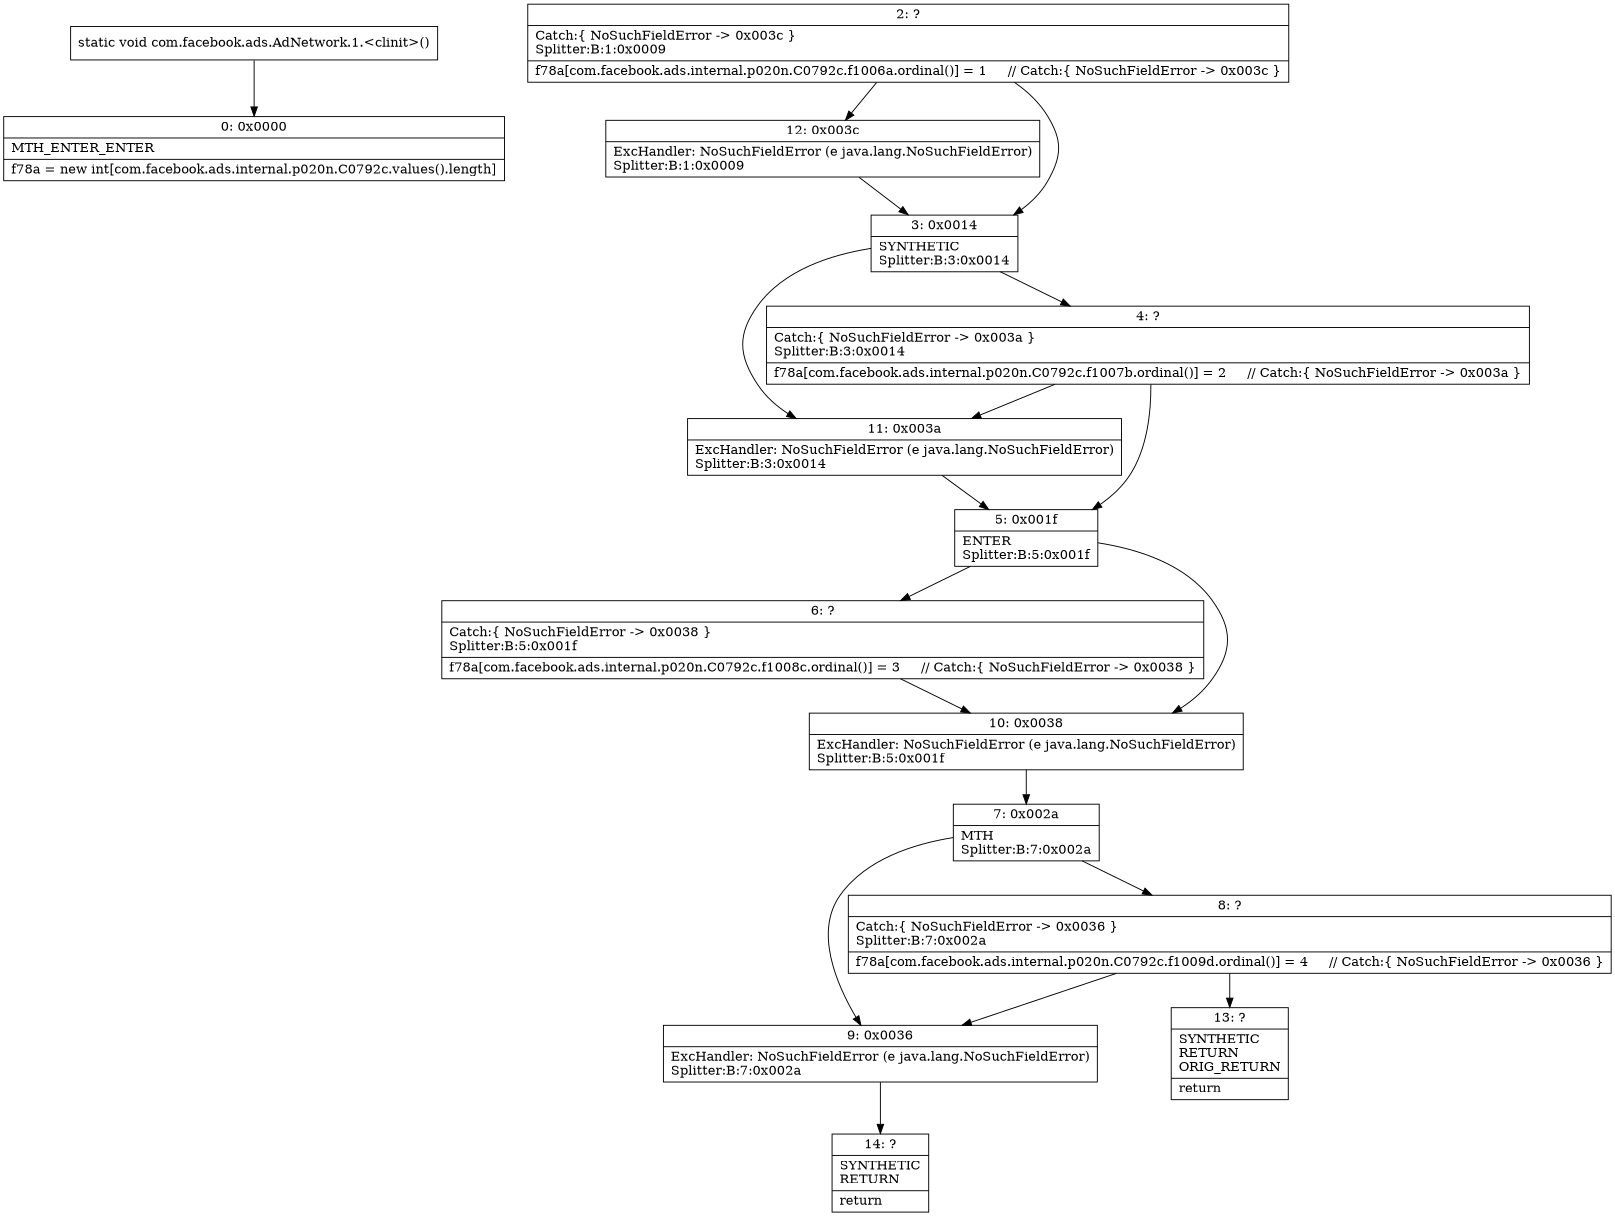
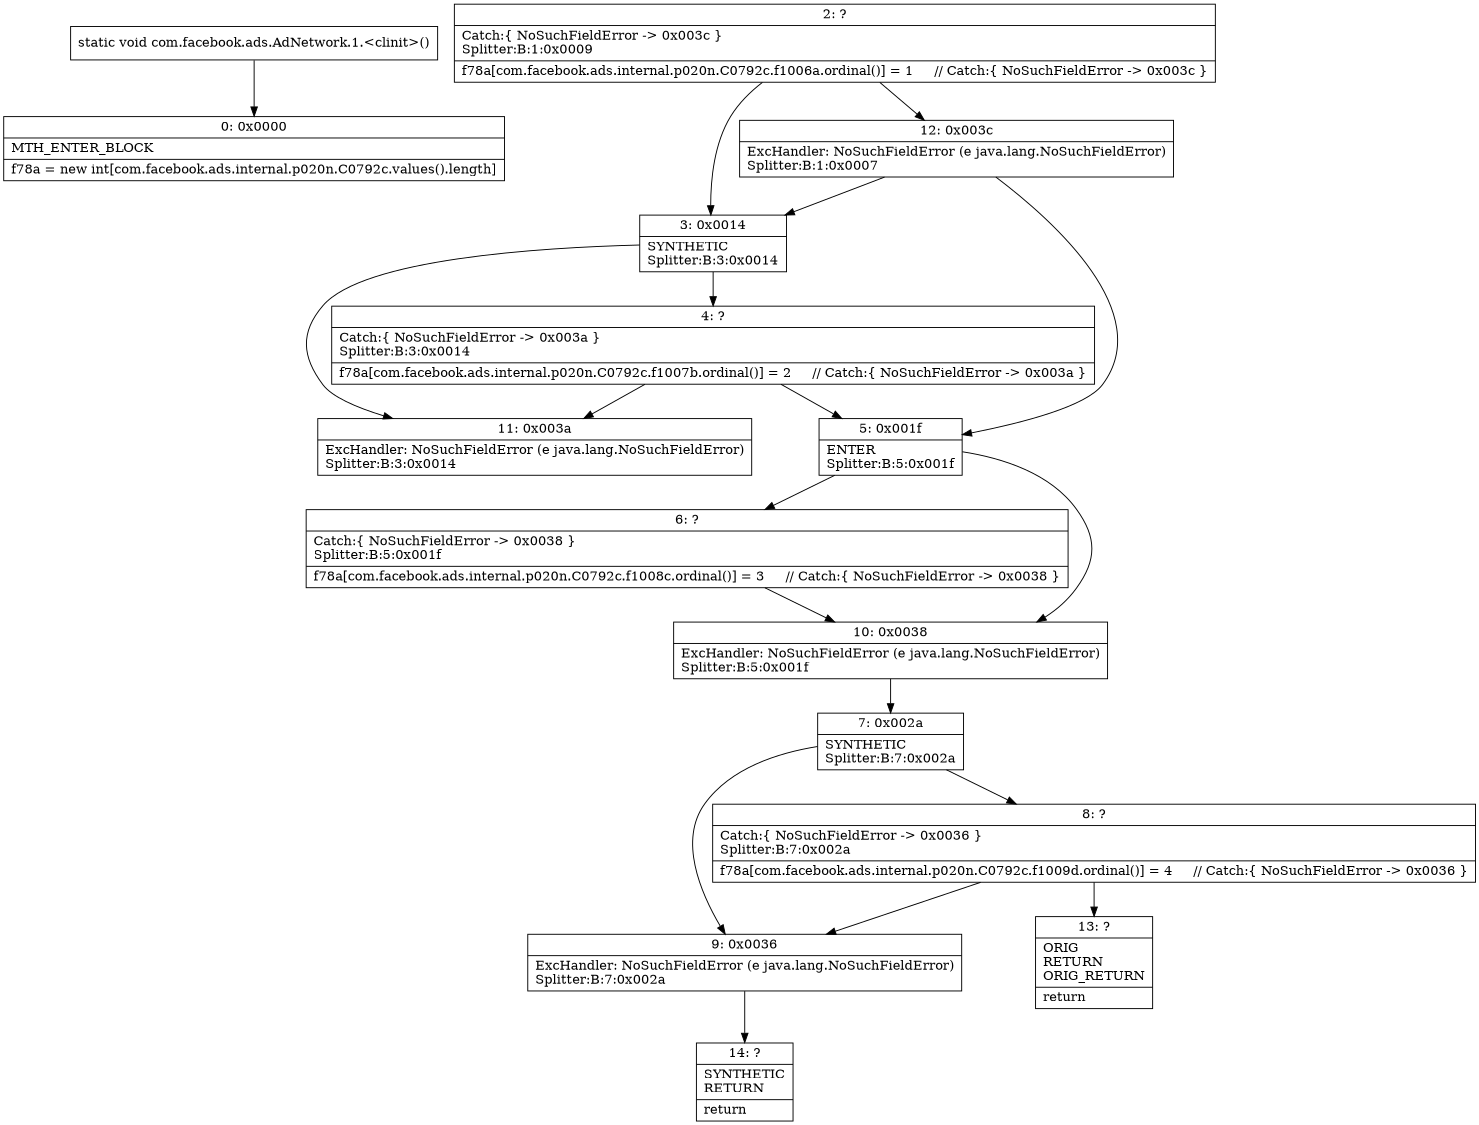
(83, 148) -> (83, 148)
(679, 166) -> (813, 166)
(961, 490) -> (1117, 330)
(977, 836) -> (866, 745)
(1220, 1039) -> (1061, 948)
